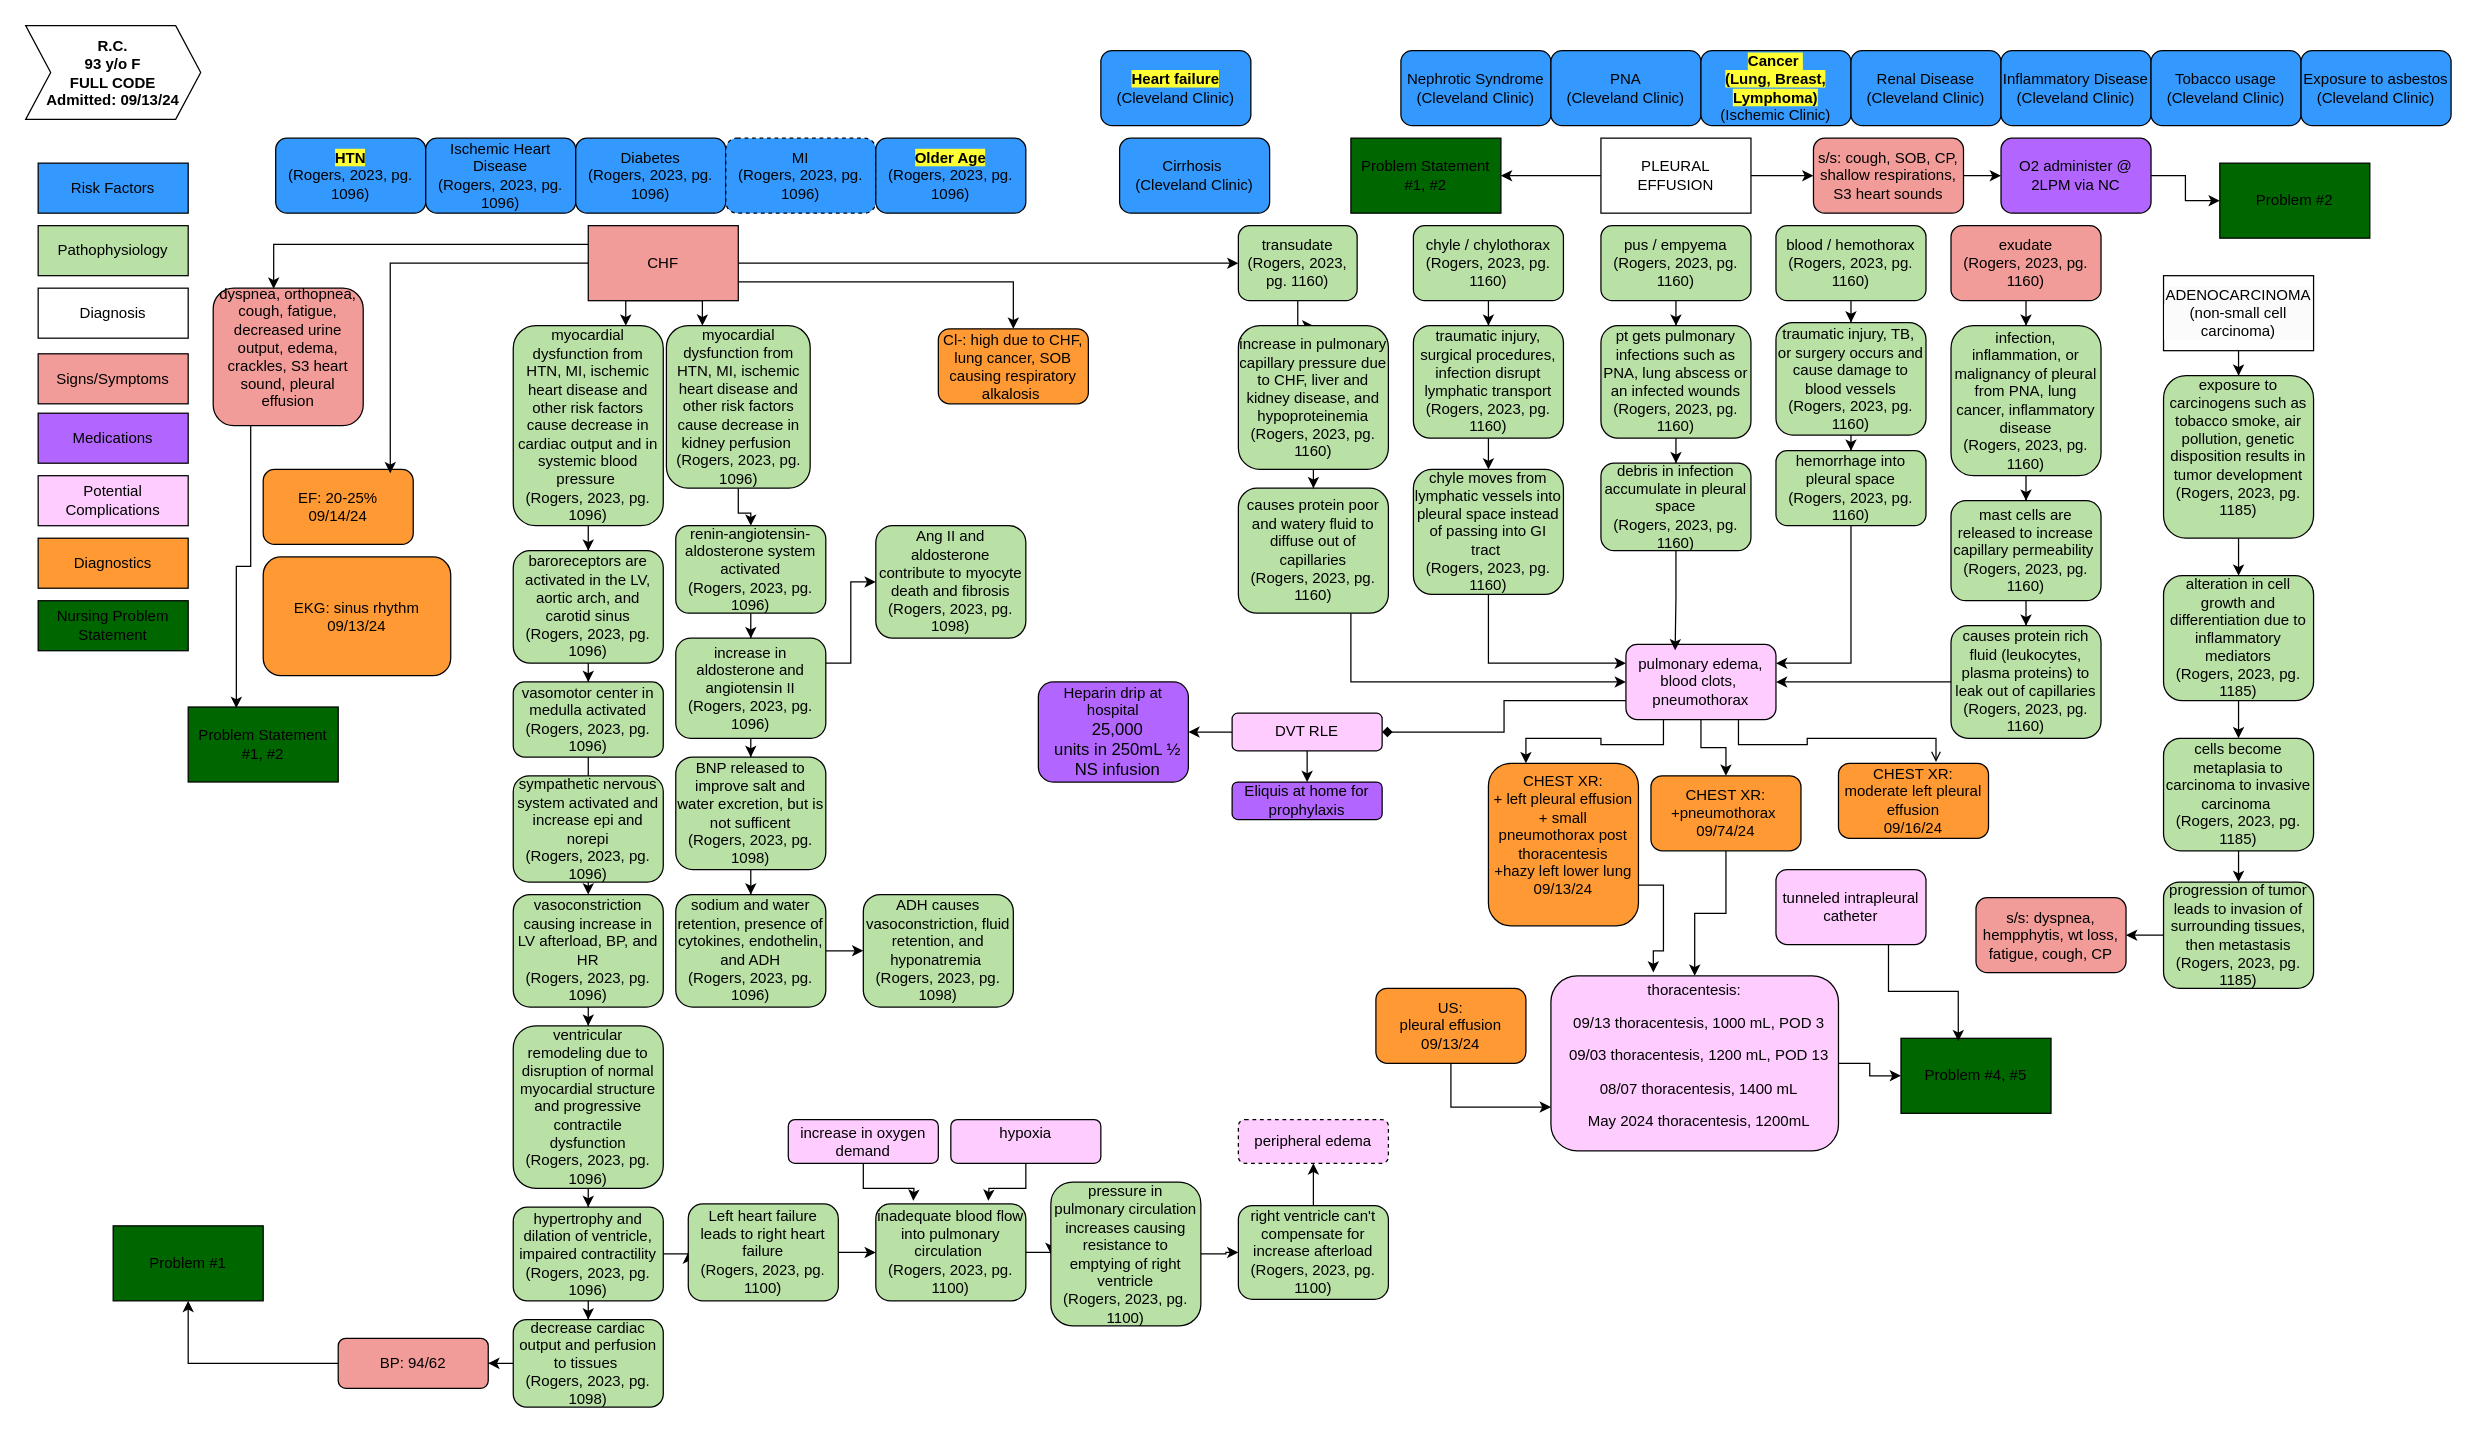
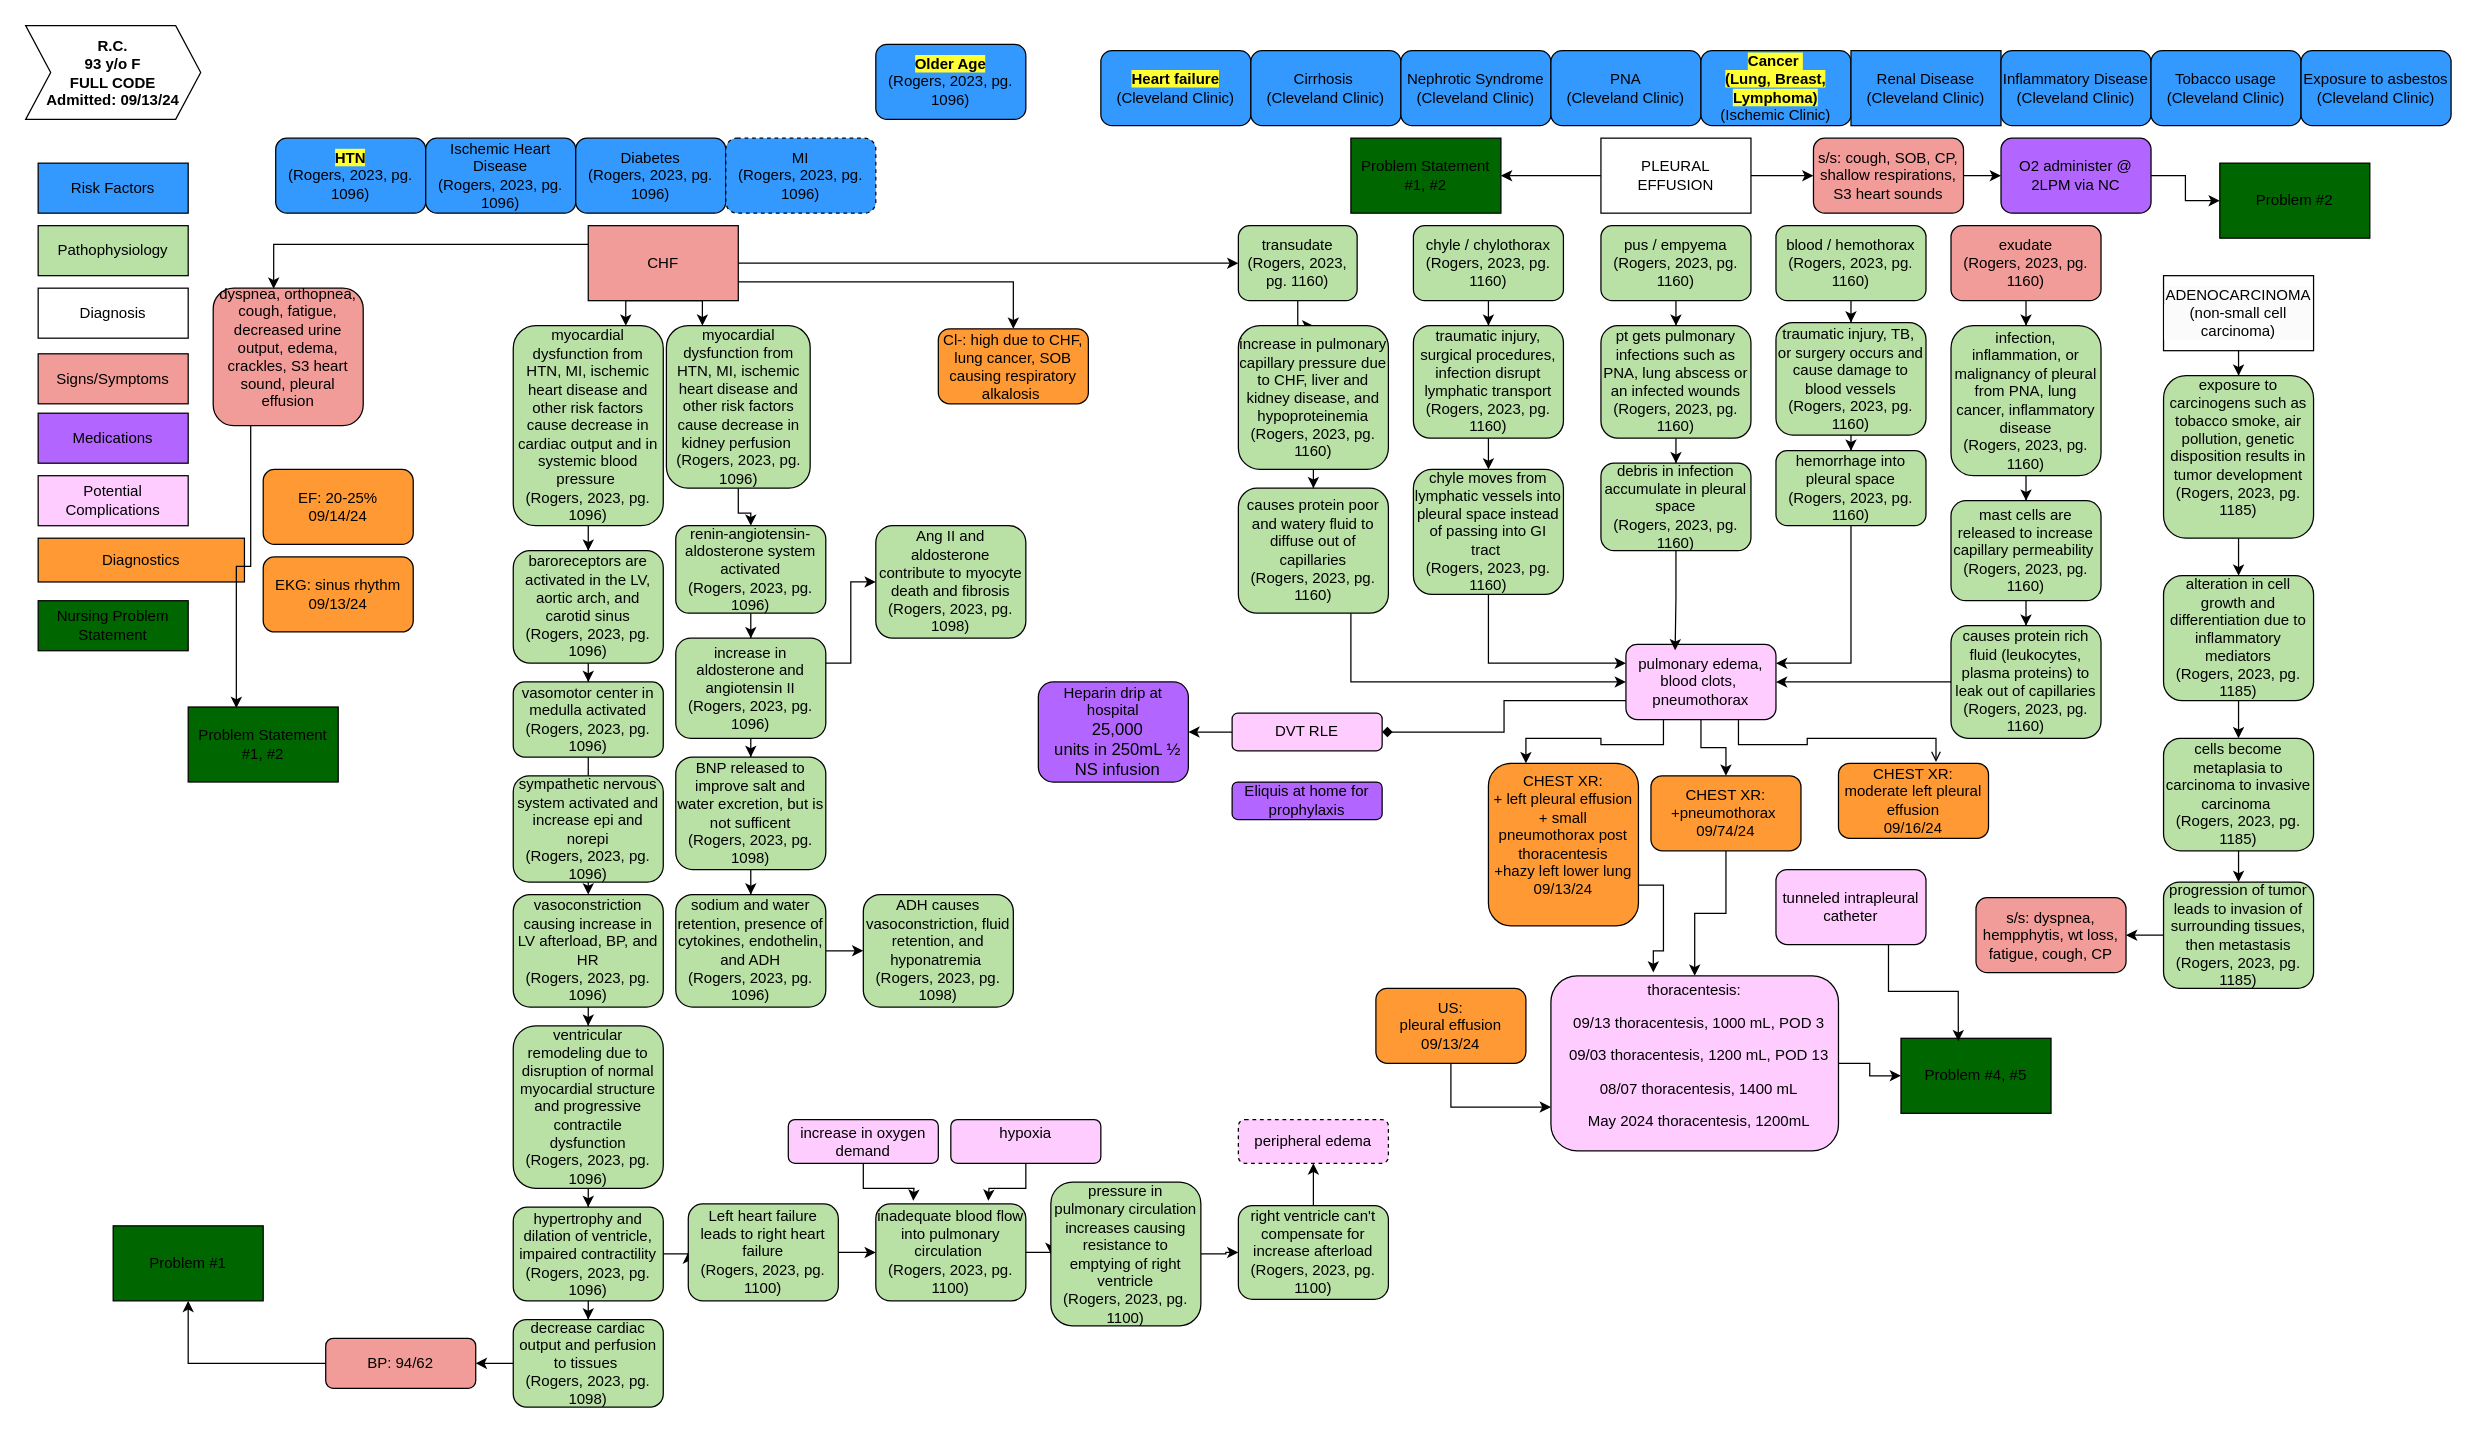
(1926, 88) -> (1926, 88)
(951, 176) -> (951, 82)
(1194, 176) -> (1326, 88)
(390, 265) -> none
(113, 563) -> (141, 560)
(357, 616) -> (338, 594)
(1307, 770) -> none
(413, 1363) -> (401, 1363)
